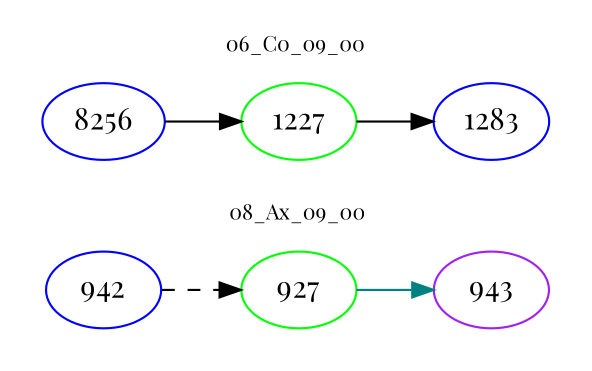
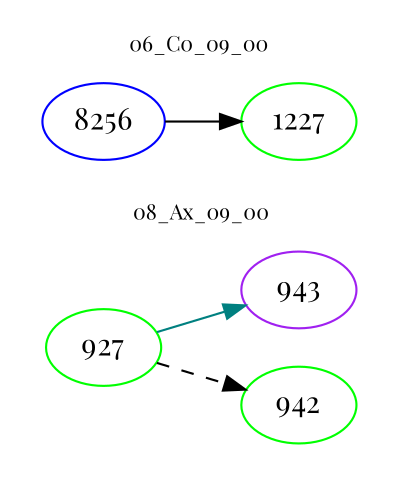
(491, 122) -> none
(104, 290) -> (299, 405)
(191, 290) -> (191, 373)
